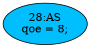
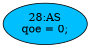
(45, 24) -> (45, 24)
